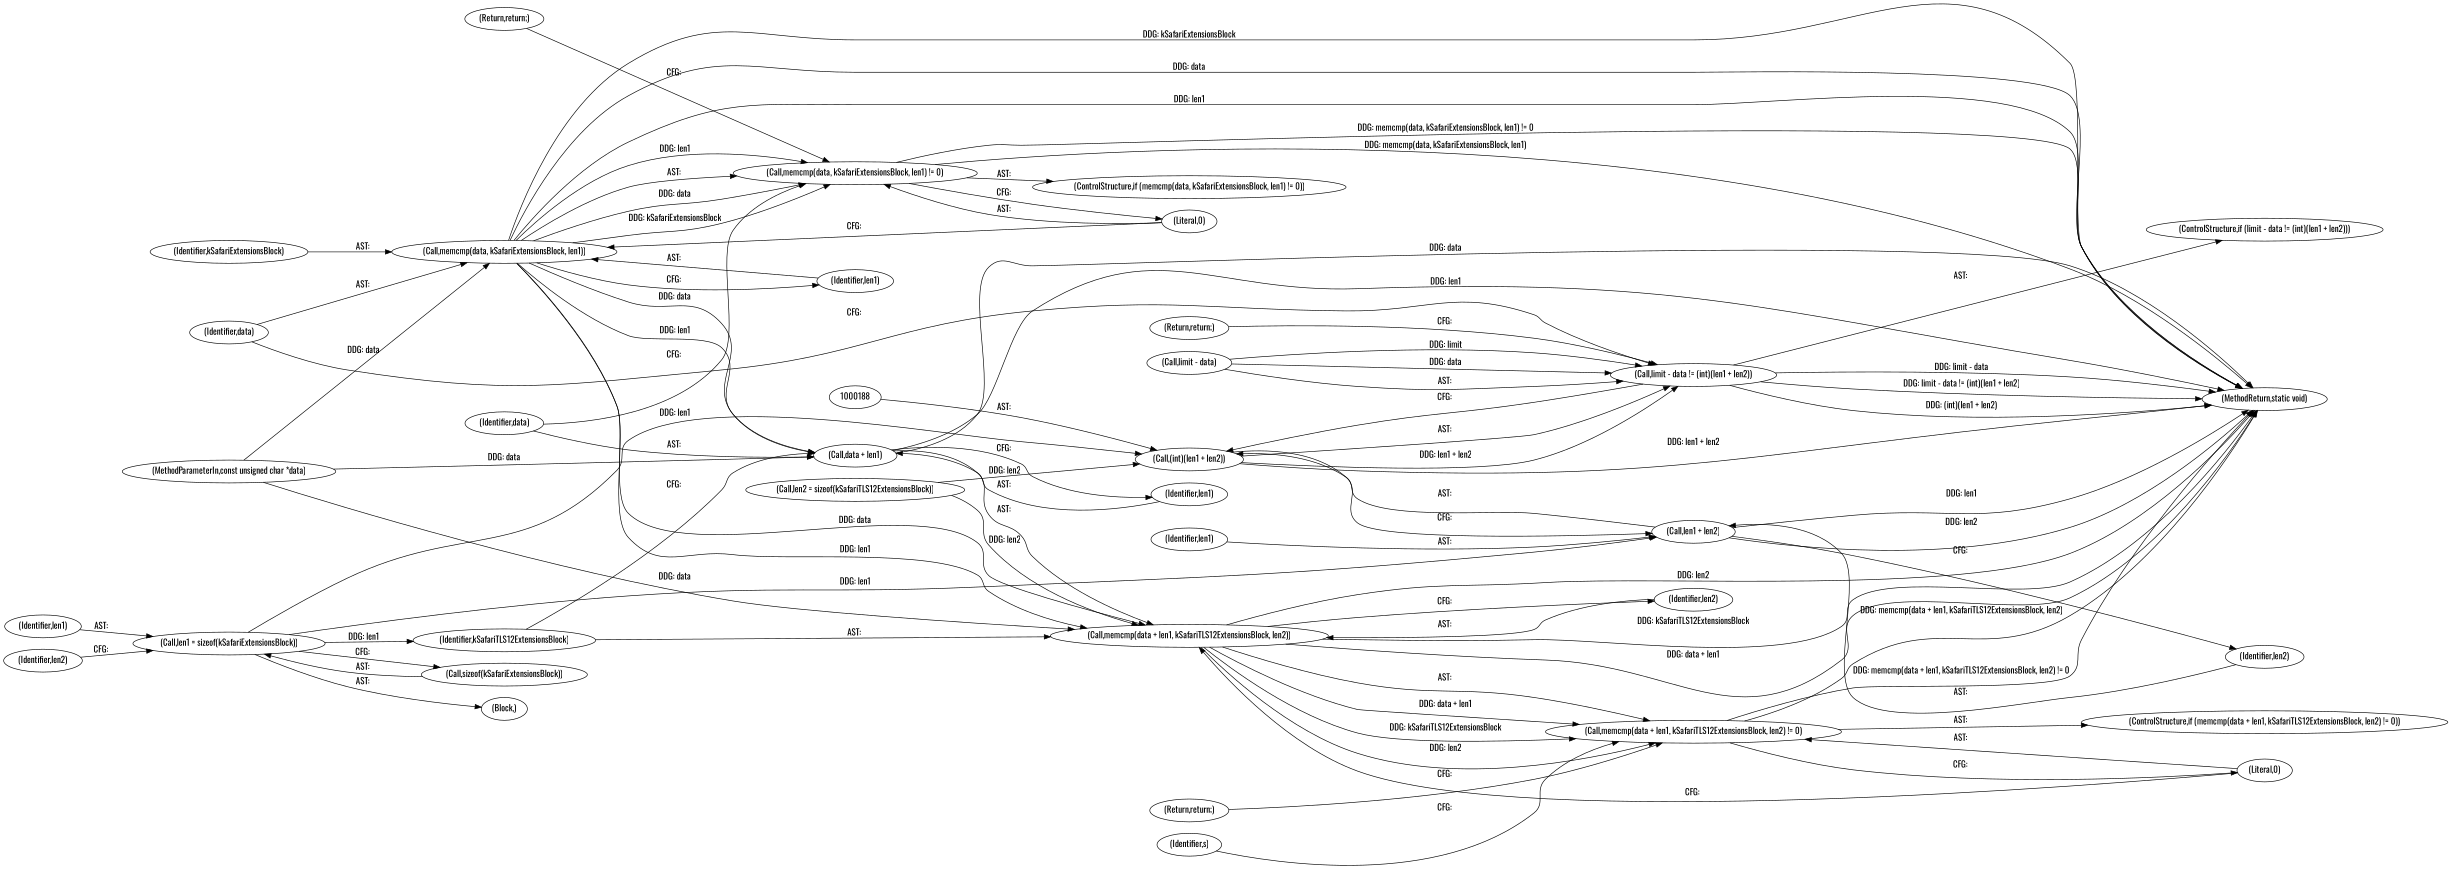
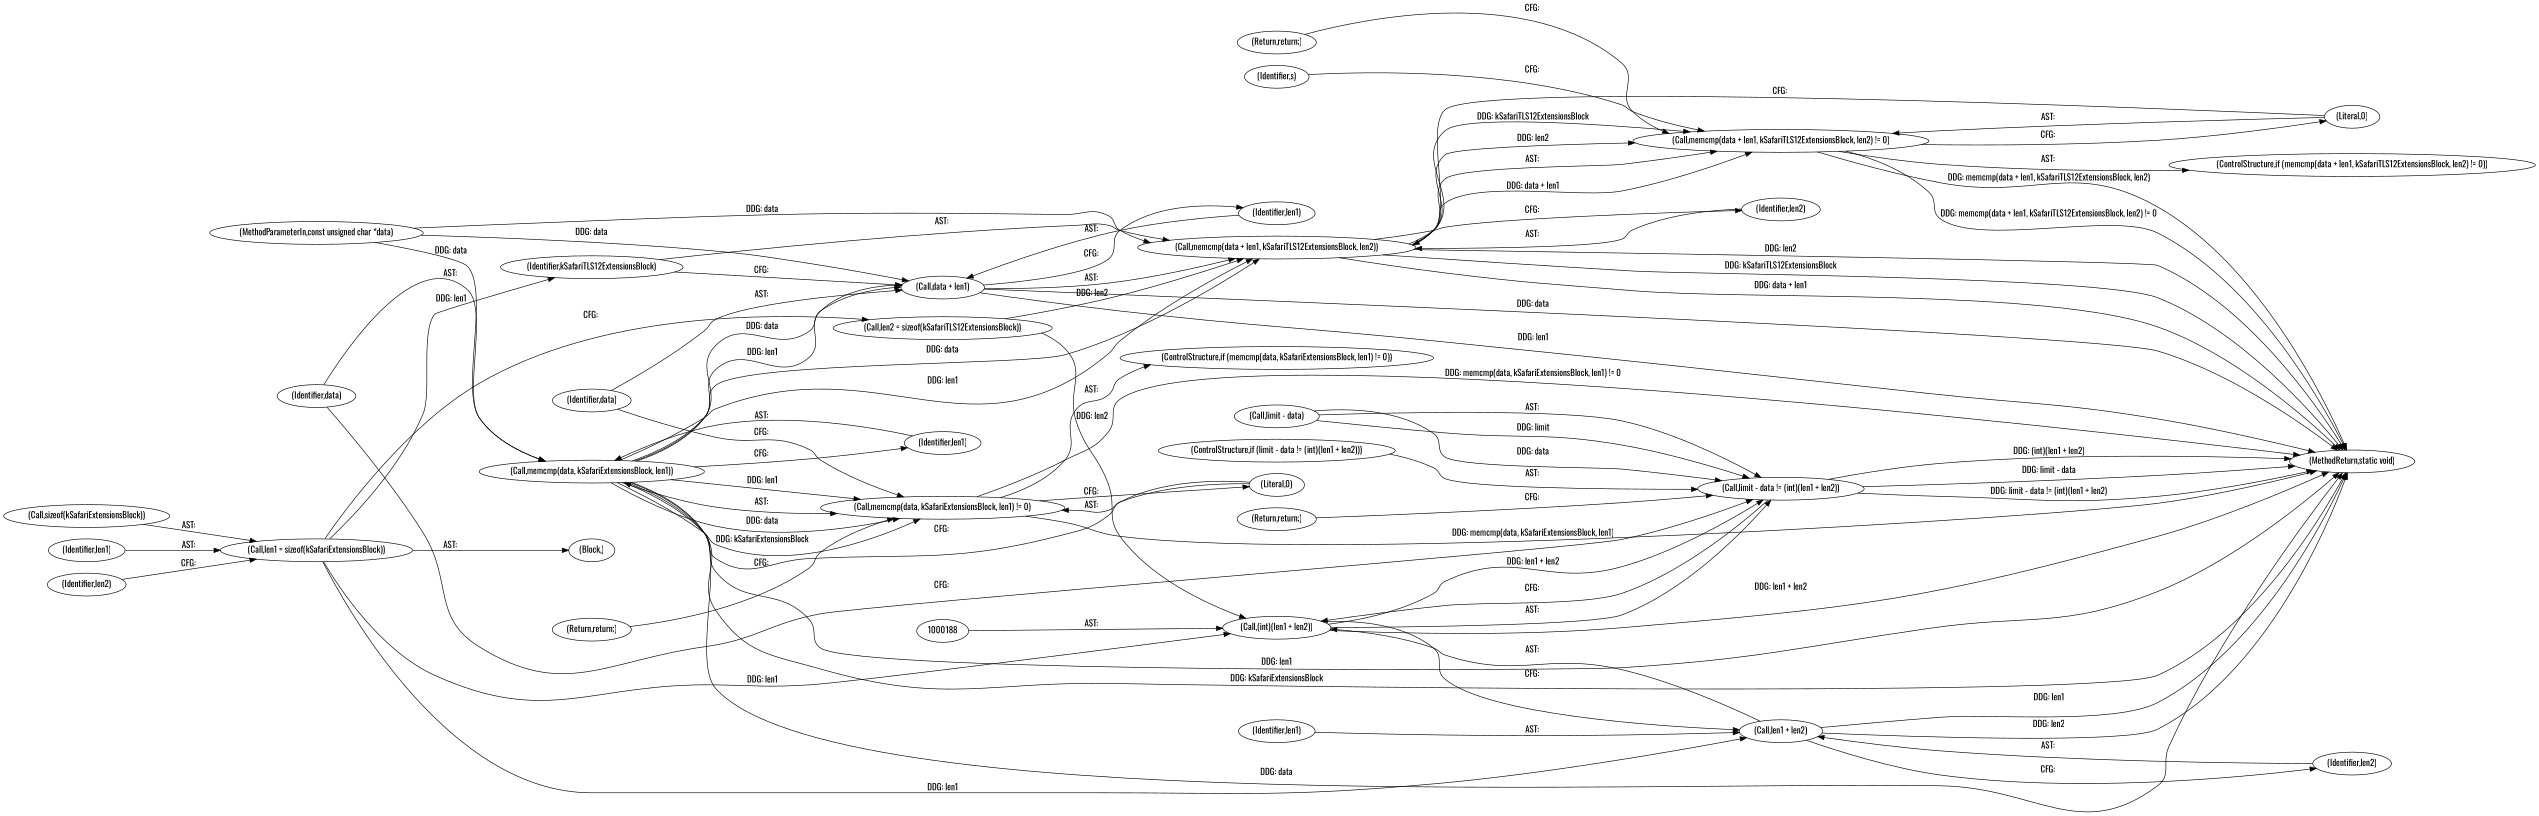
(229, 252) -> none
(1975, 303) -> (1537, 487)
(366, 659) -> (558, 349)
